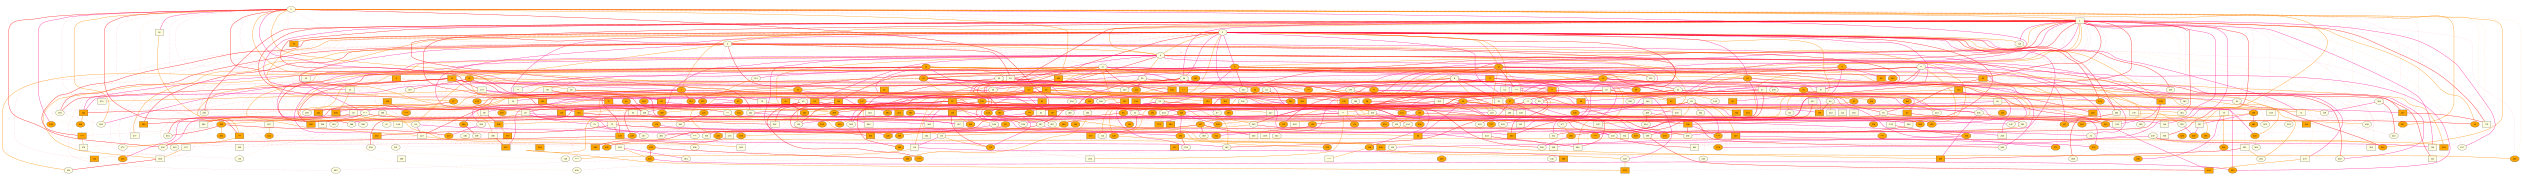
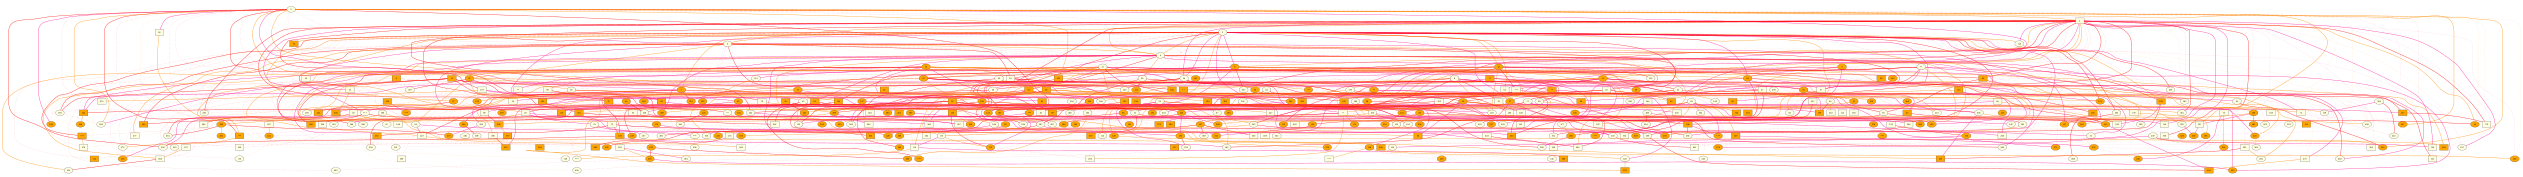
(1866, 73) -> (1783, 72)
(1987, 113) -> none
